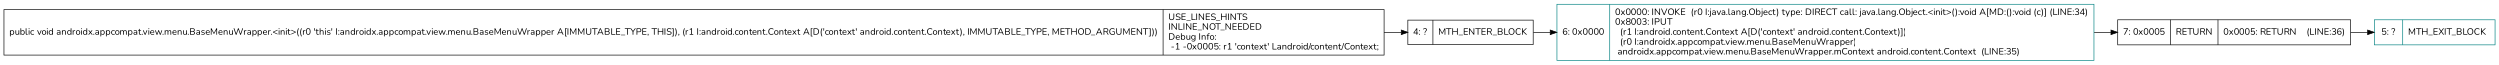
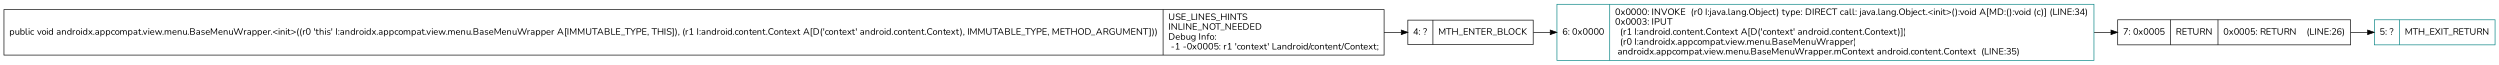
(1646, 22) -> (1646, 22)
(2284, 32) -> (2284, 32)
(2447, 32) -> (2447, 32)
